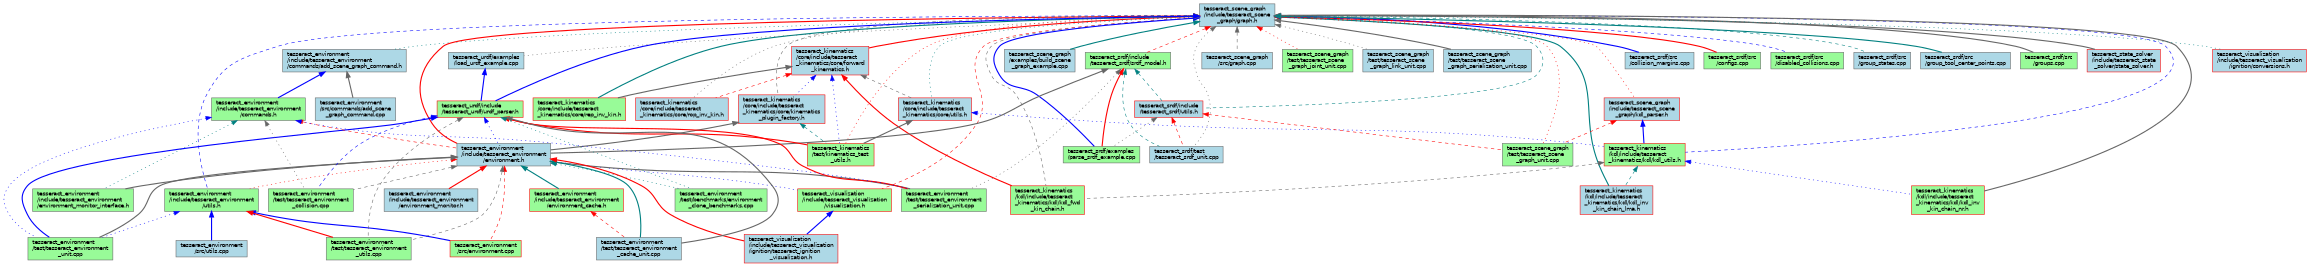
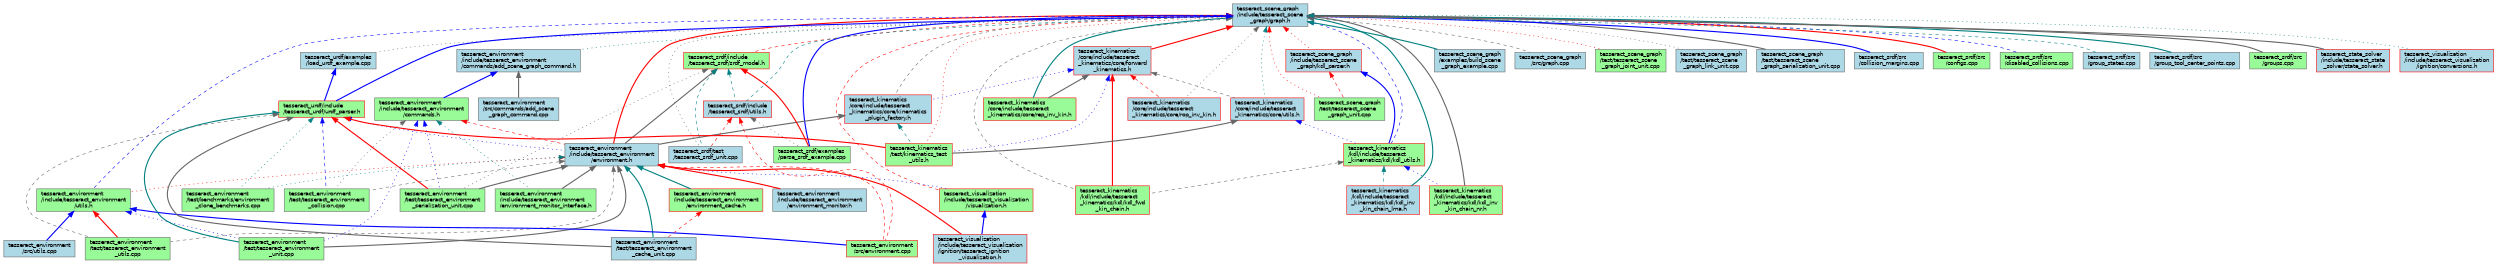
(1128, 61) -> (726, 61)
(1370, 134) -> (848, 170)
(208, 145) -> (148, 162)
